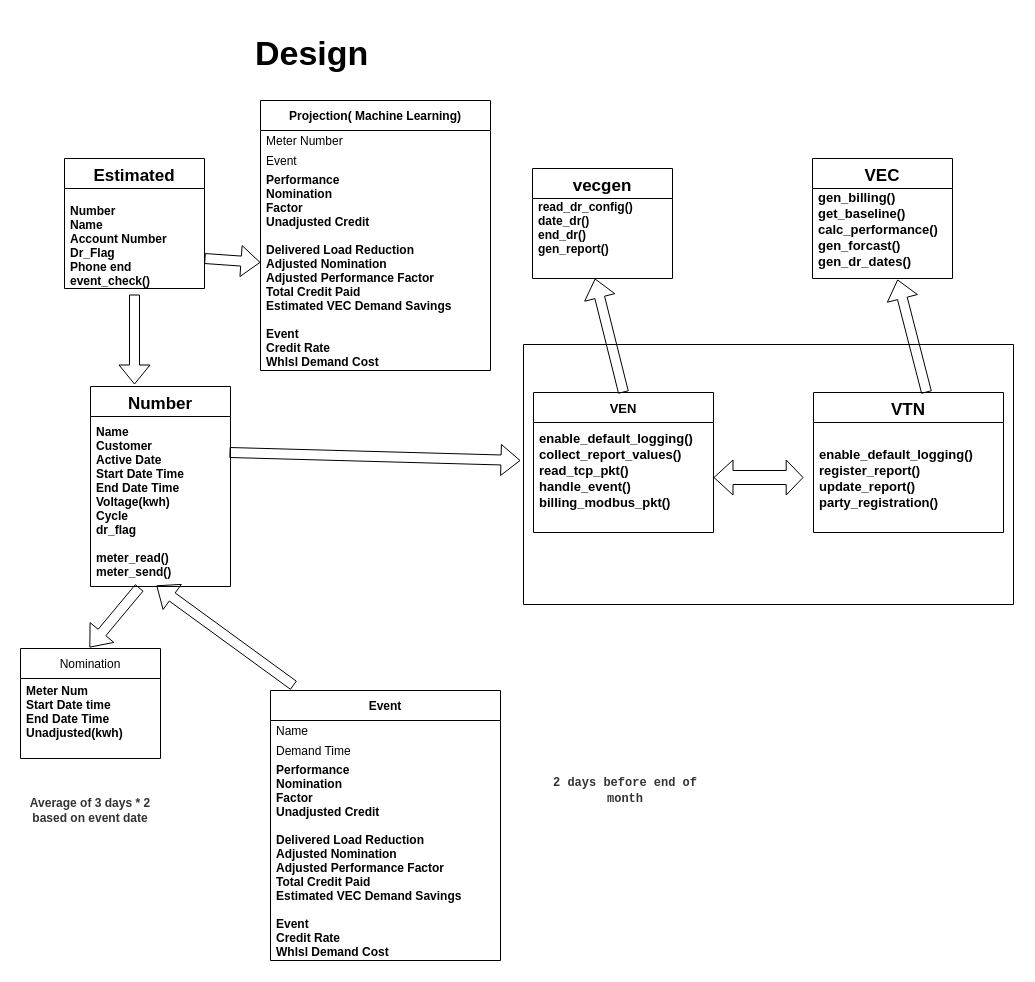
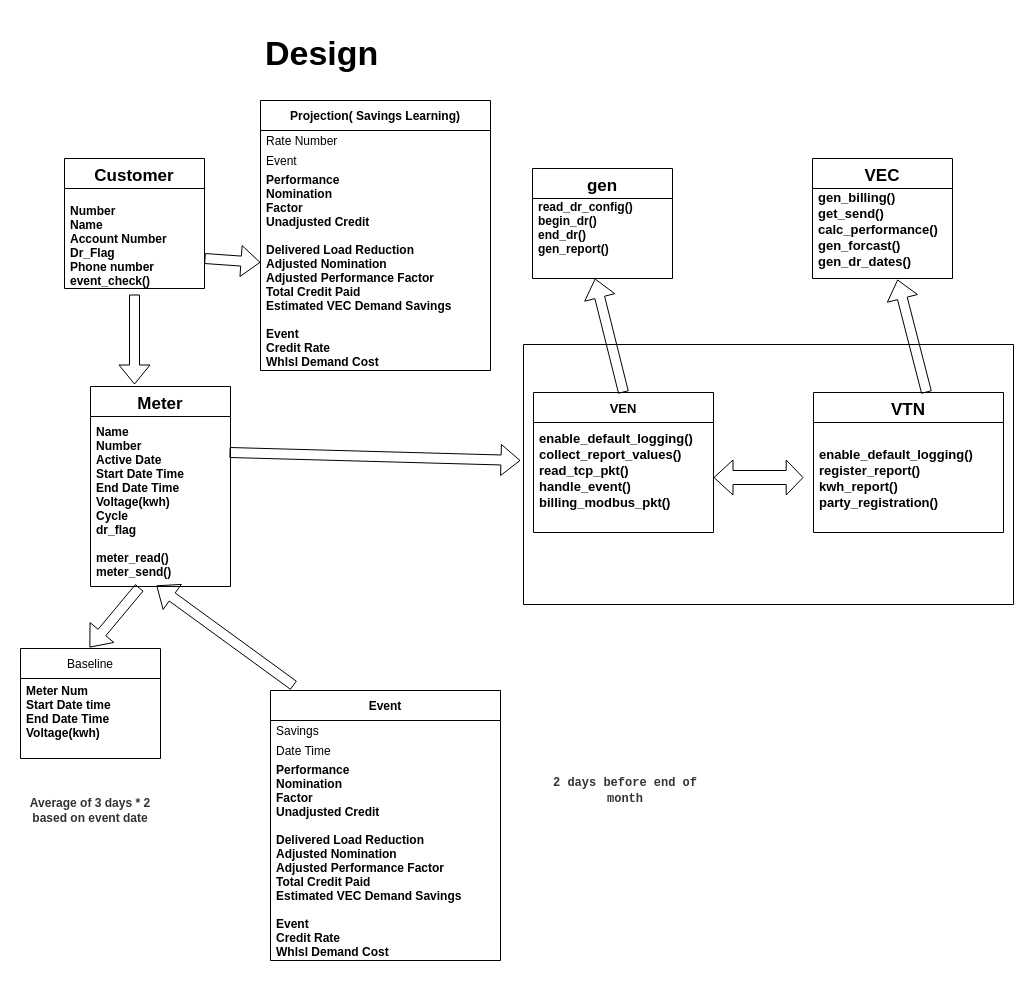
(421, 51) -> (431, 51)
(375, 116) -> (375, 116)
(305, 141) -> (301, 141)
(134, 175) -> (134, 175)
(602, 185) -> (602, 185)
(859, 198) -> (859, 198)
(590, 207) -> (590, 207)
(90, 211) -> (90, 211)
(160, 403) -> (160, 403)
(109, 432) -> (109, 432)
(900, 454) -> (900, 454)
(90, 664) -> (90, 664)
(55, 691) -> (55, 691)
(289, 731) -> (298, 731)
(310, 751) -> (303, 751)
